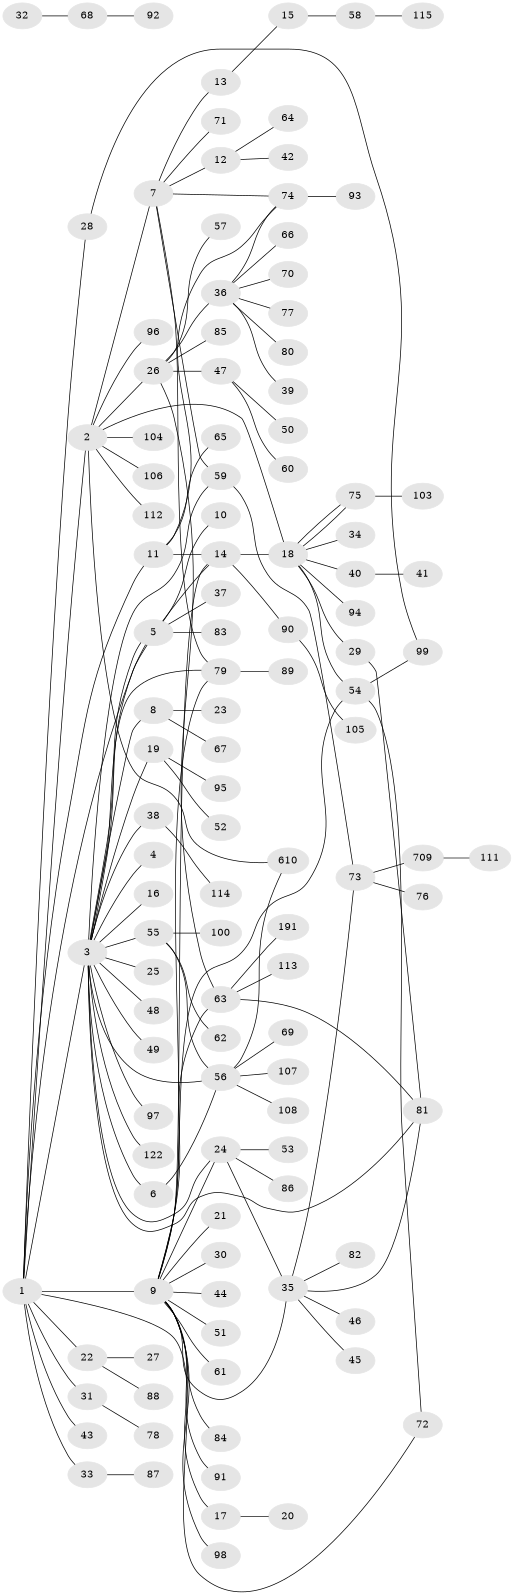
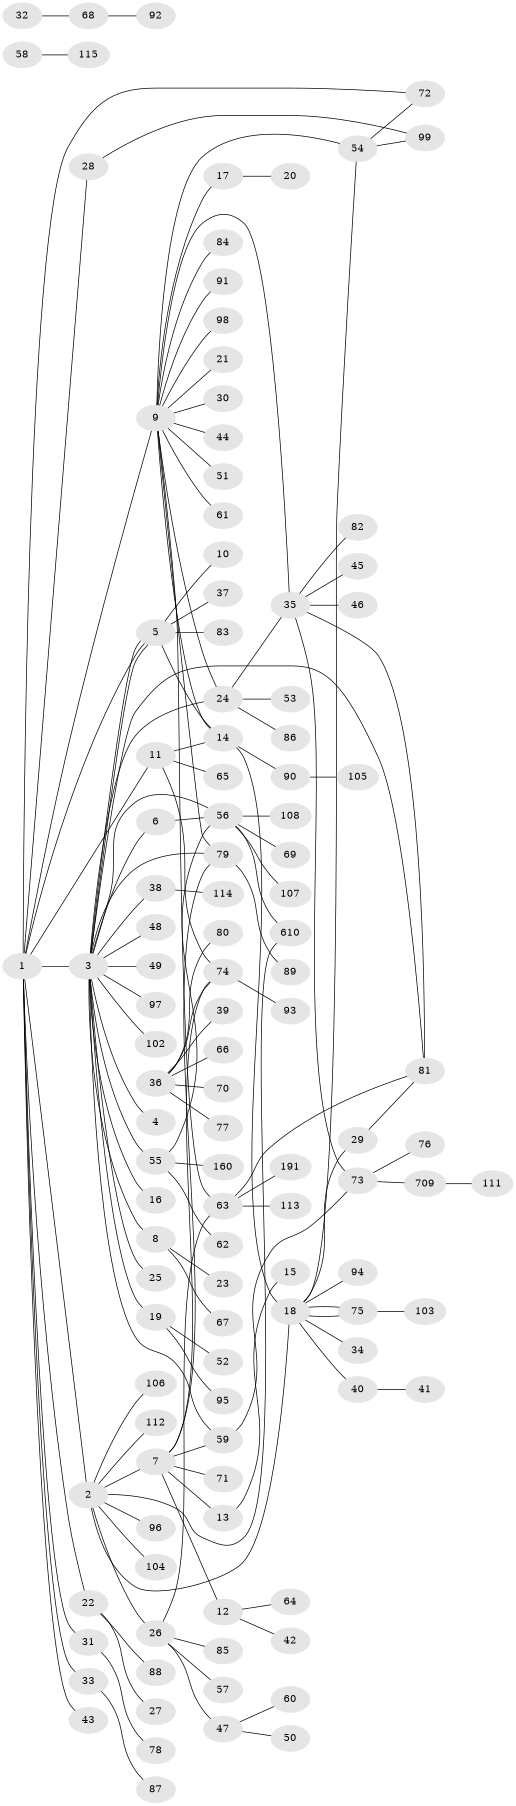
(322, 16) -> none
(188, 331) -> none
(221, 933) -> (223, 1167)
(154, 1156) -> (156, 1044)
